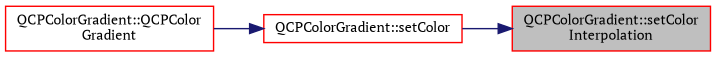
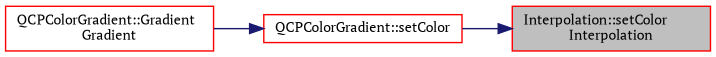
(110, 29) -> (110, 29)
(611, 29) -> (611, 29)
